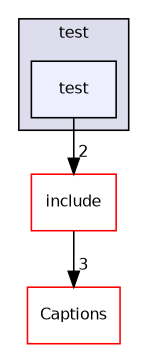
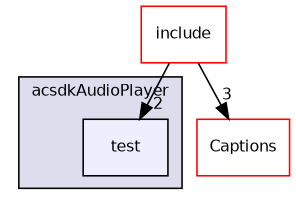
(74, 34) -> (100, 92)
(74, 140) -> (157, 87)
